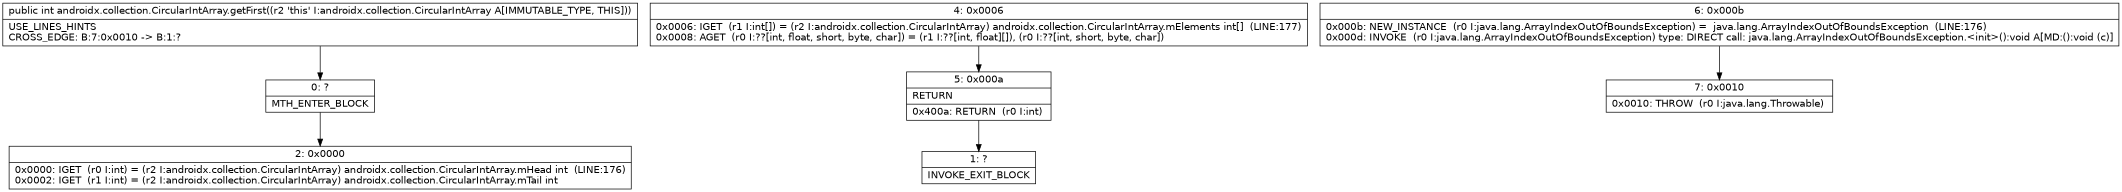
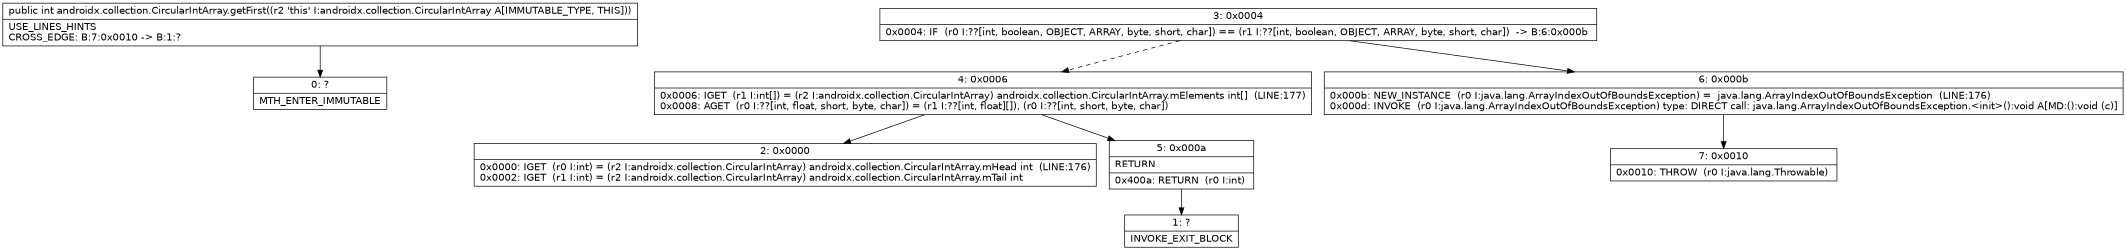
none -> (1238, 25)
(320, 104) -> (320, 101)
(320, 126) -> (887, 128)
